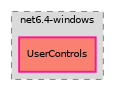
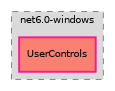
(57, 21) -> (57, 21)
